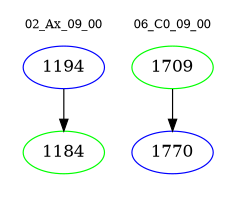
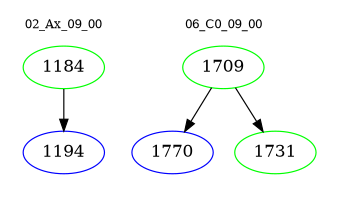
(64, 104) -> (64, 104)
none -> (275, 152)
